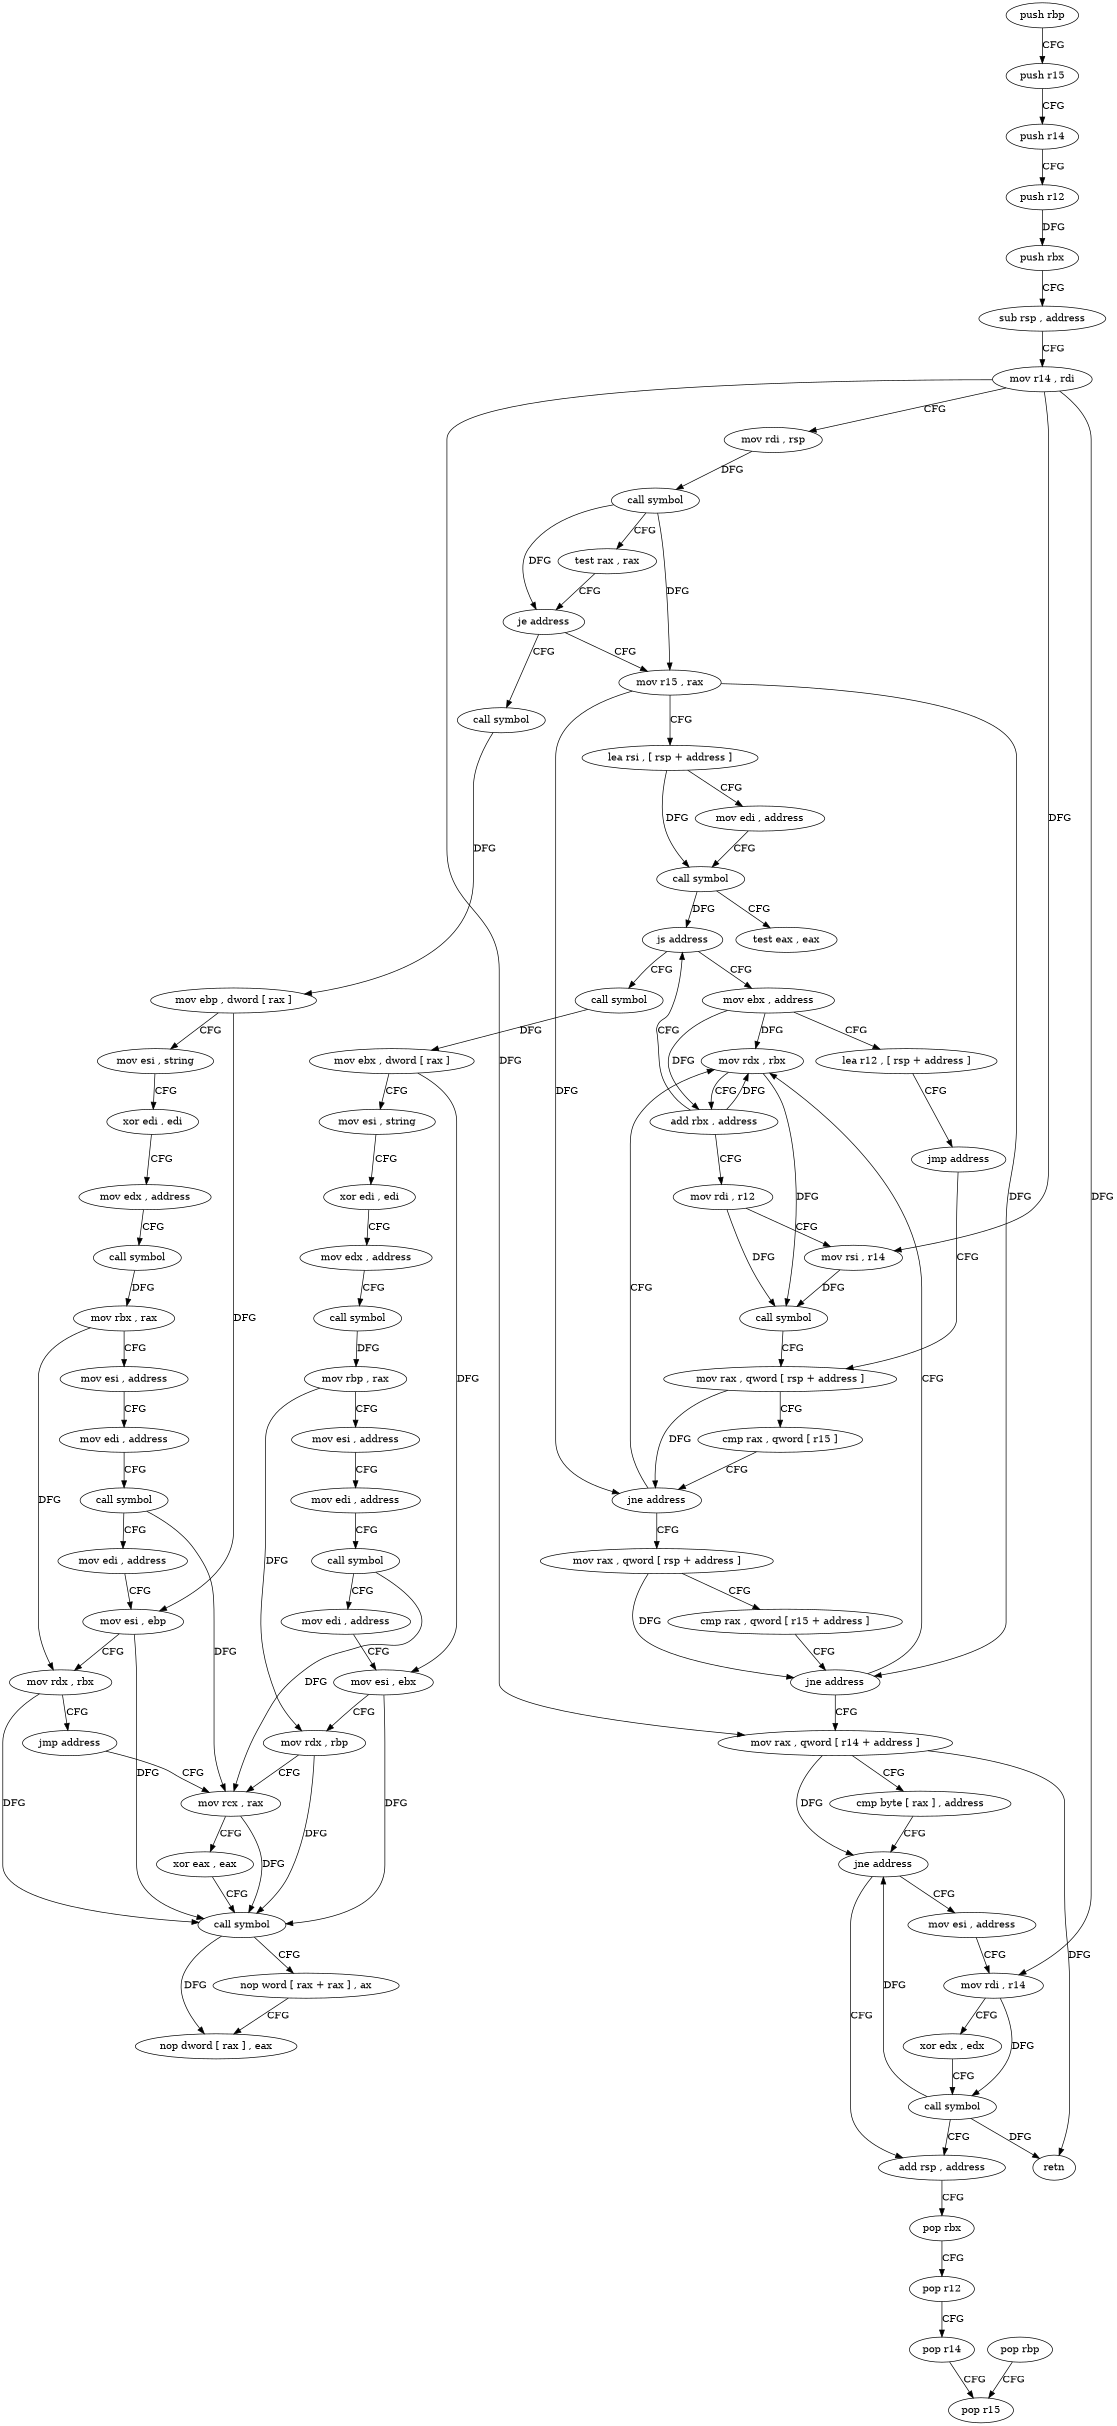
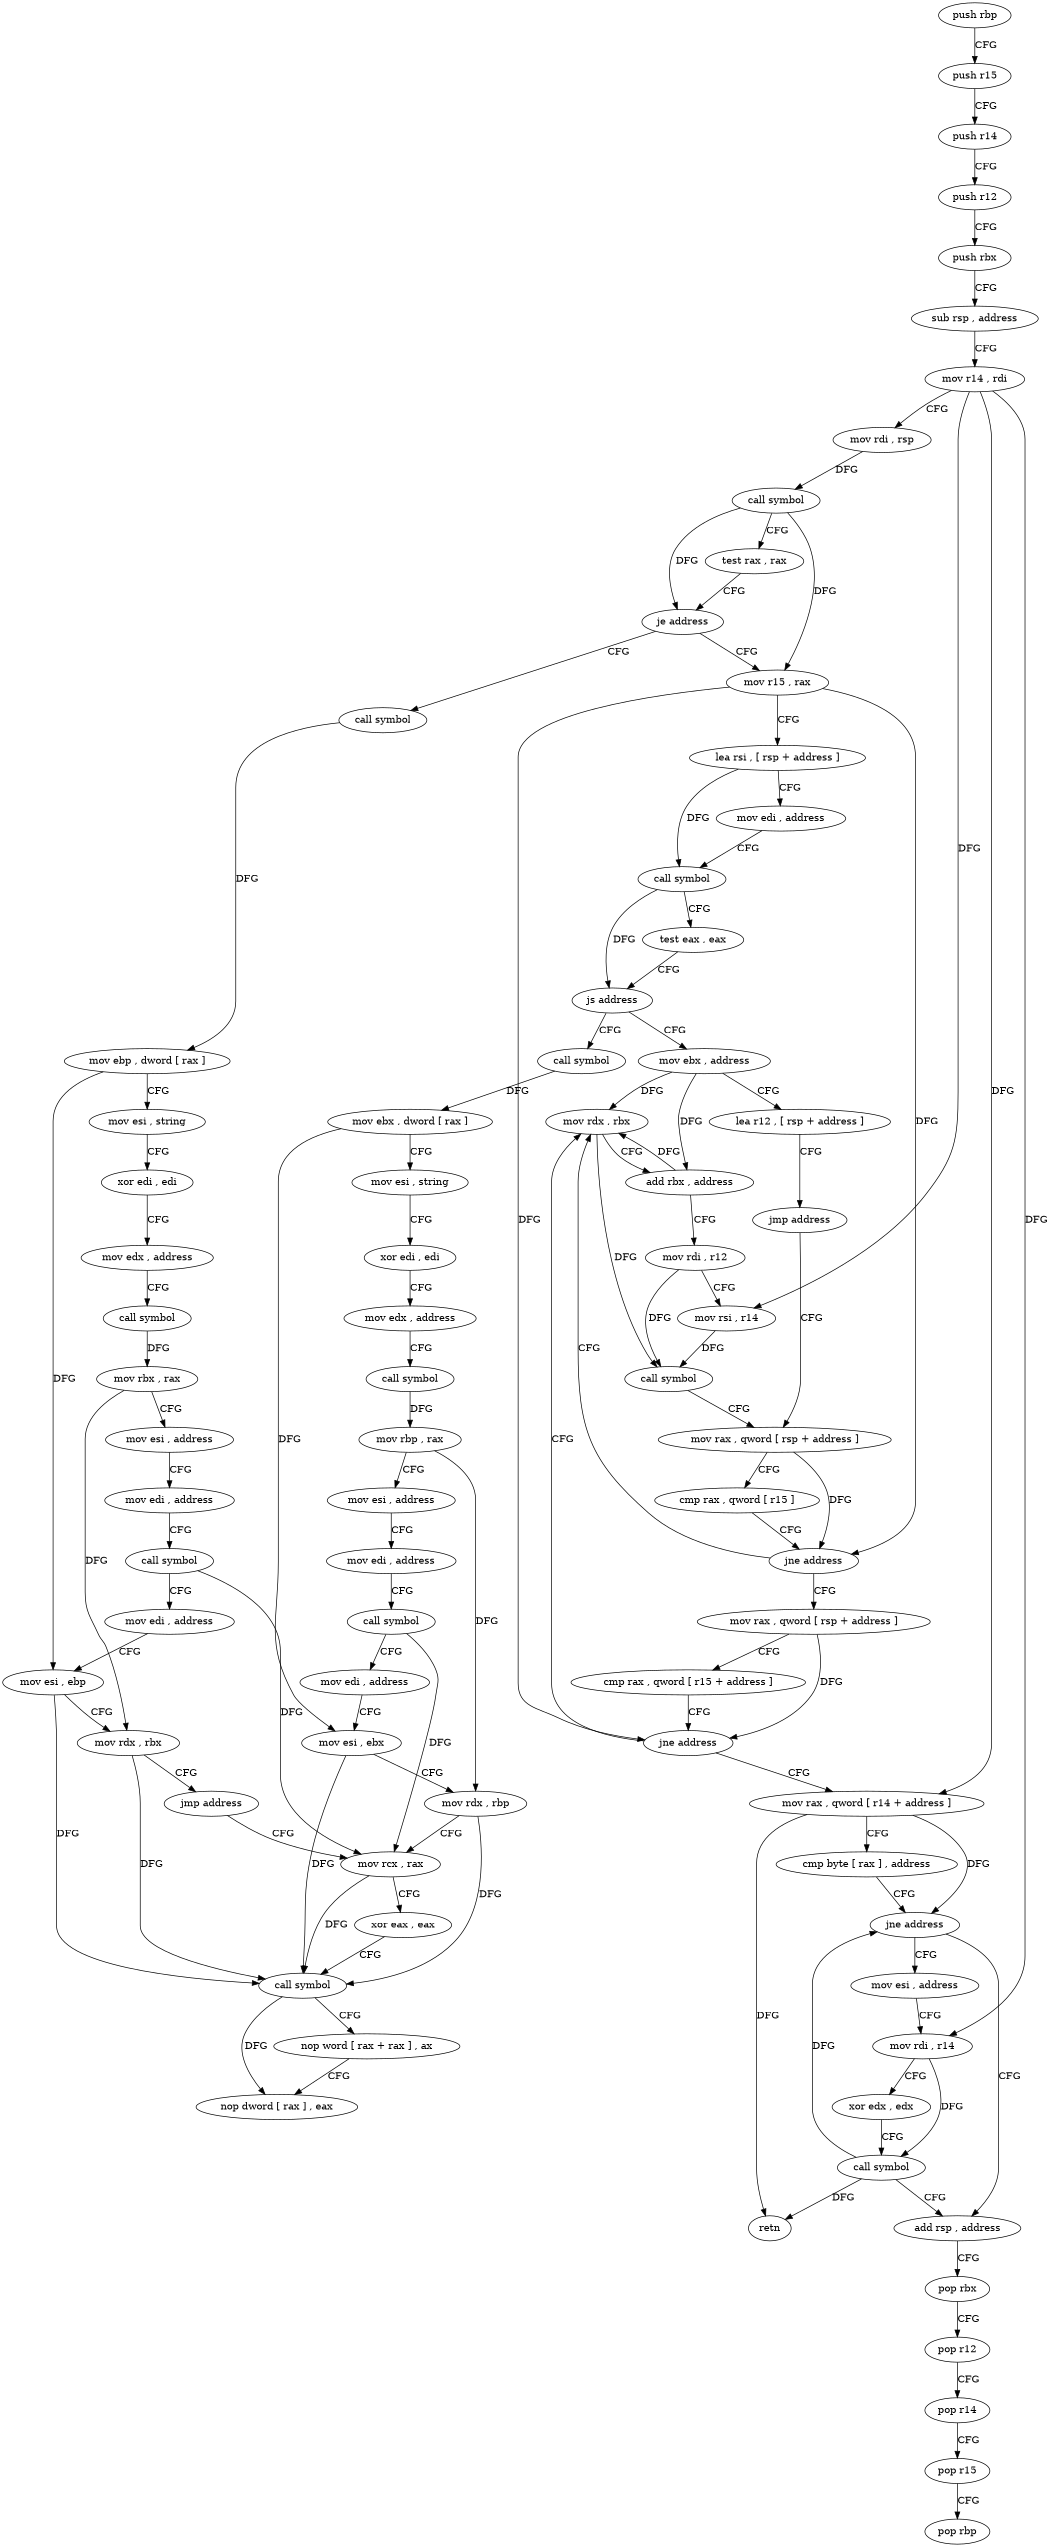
(1054, 228) -> (986, 228)
(658, 1037) -> (655, 968)
(1002, 2377) -> (957, 2498)
